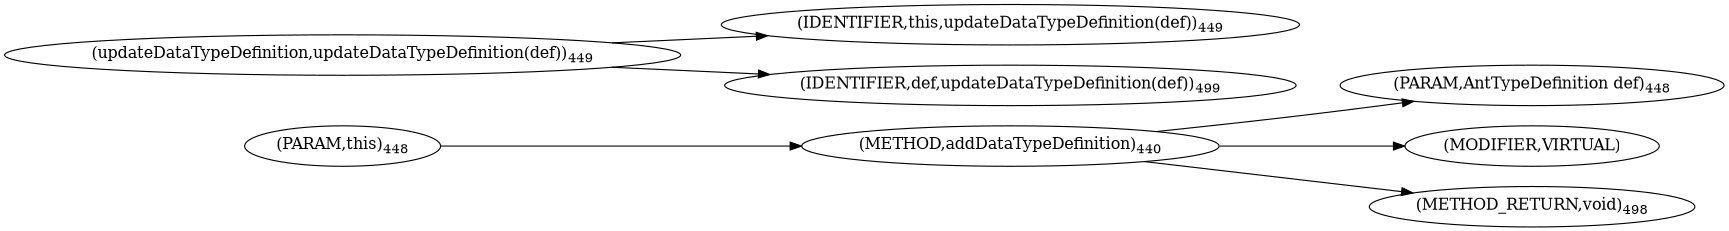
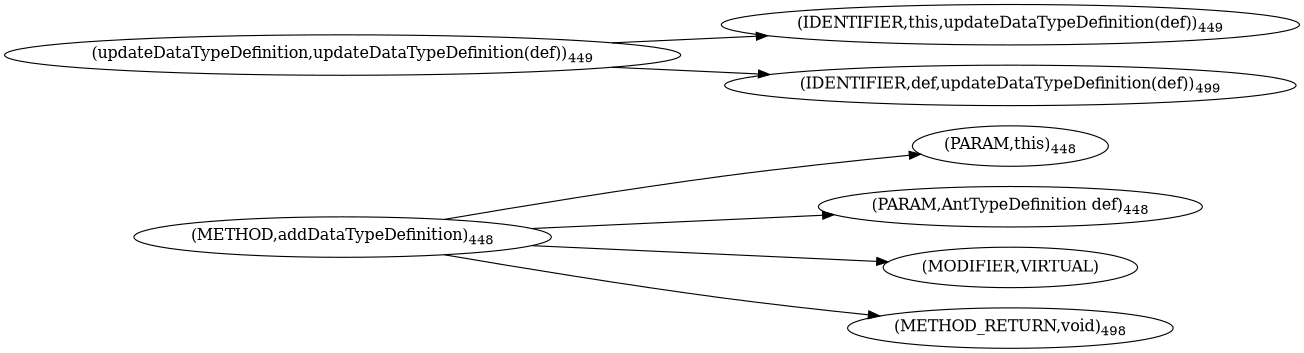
(1149, 144) -> (481, 235)
(615, 146) -> (676, 183)
